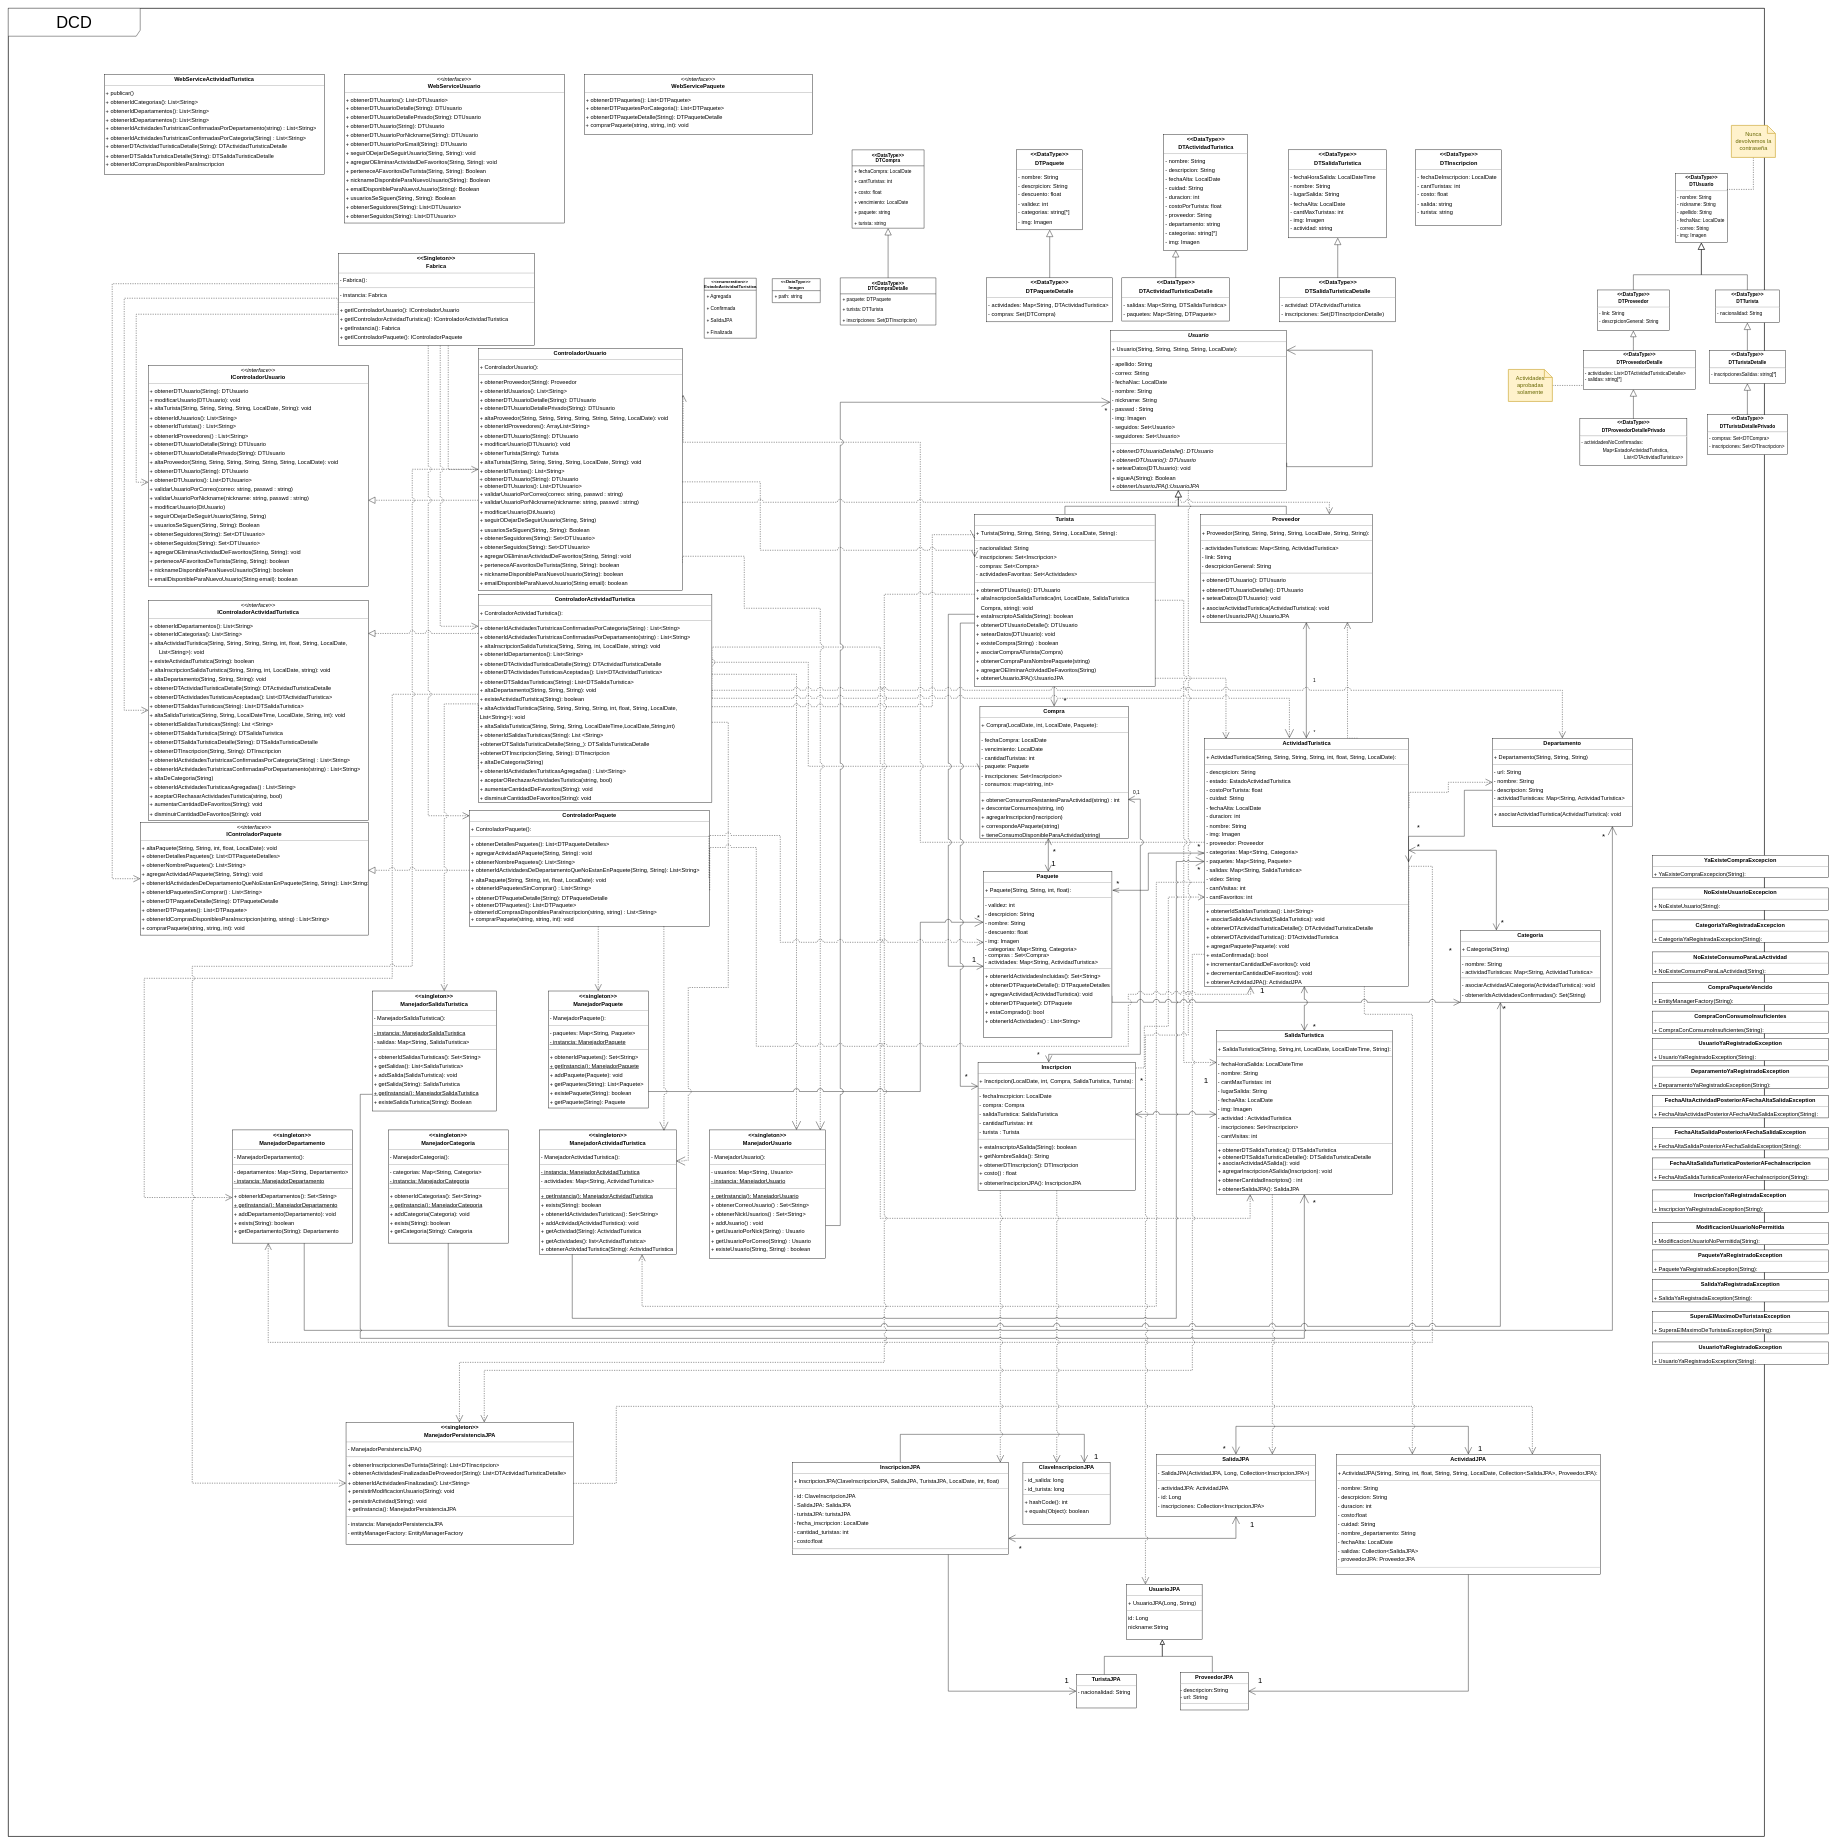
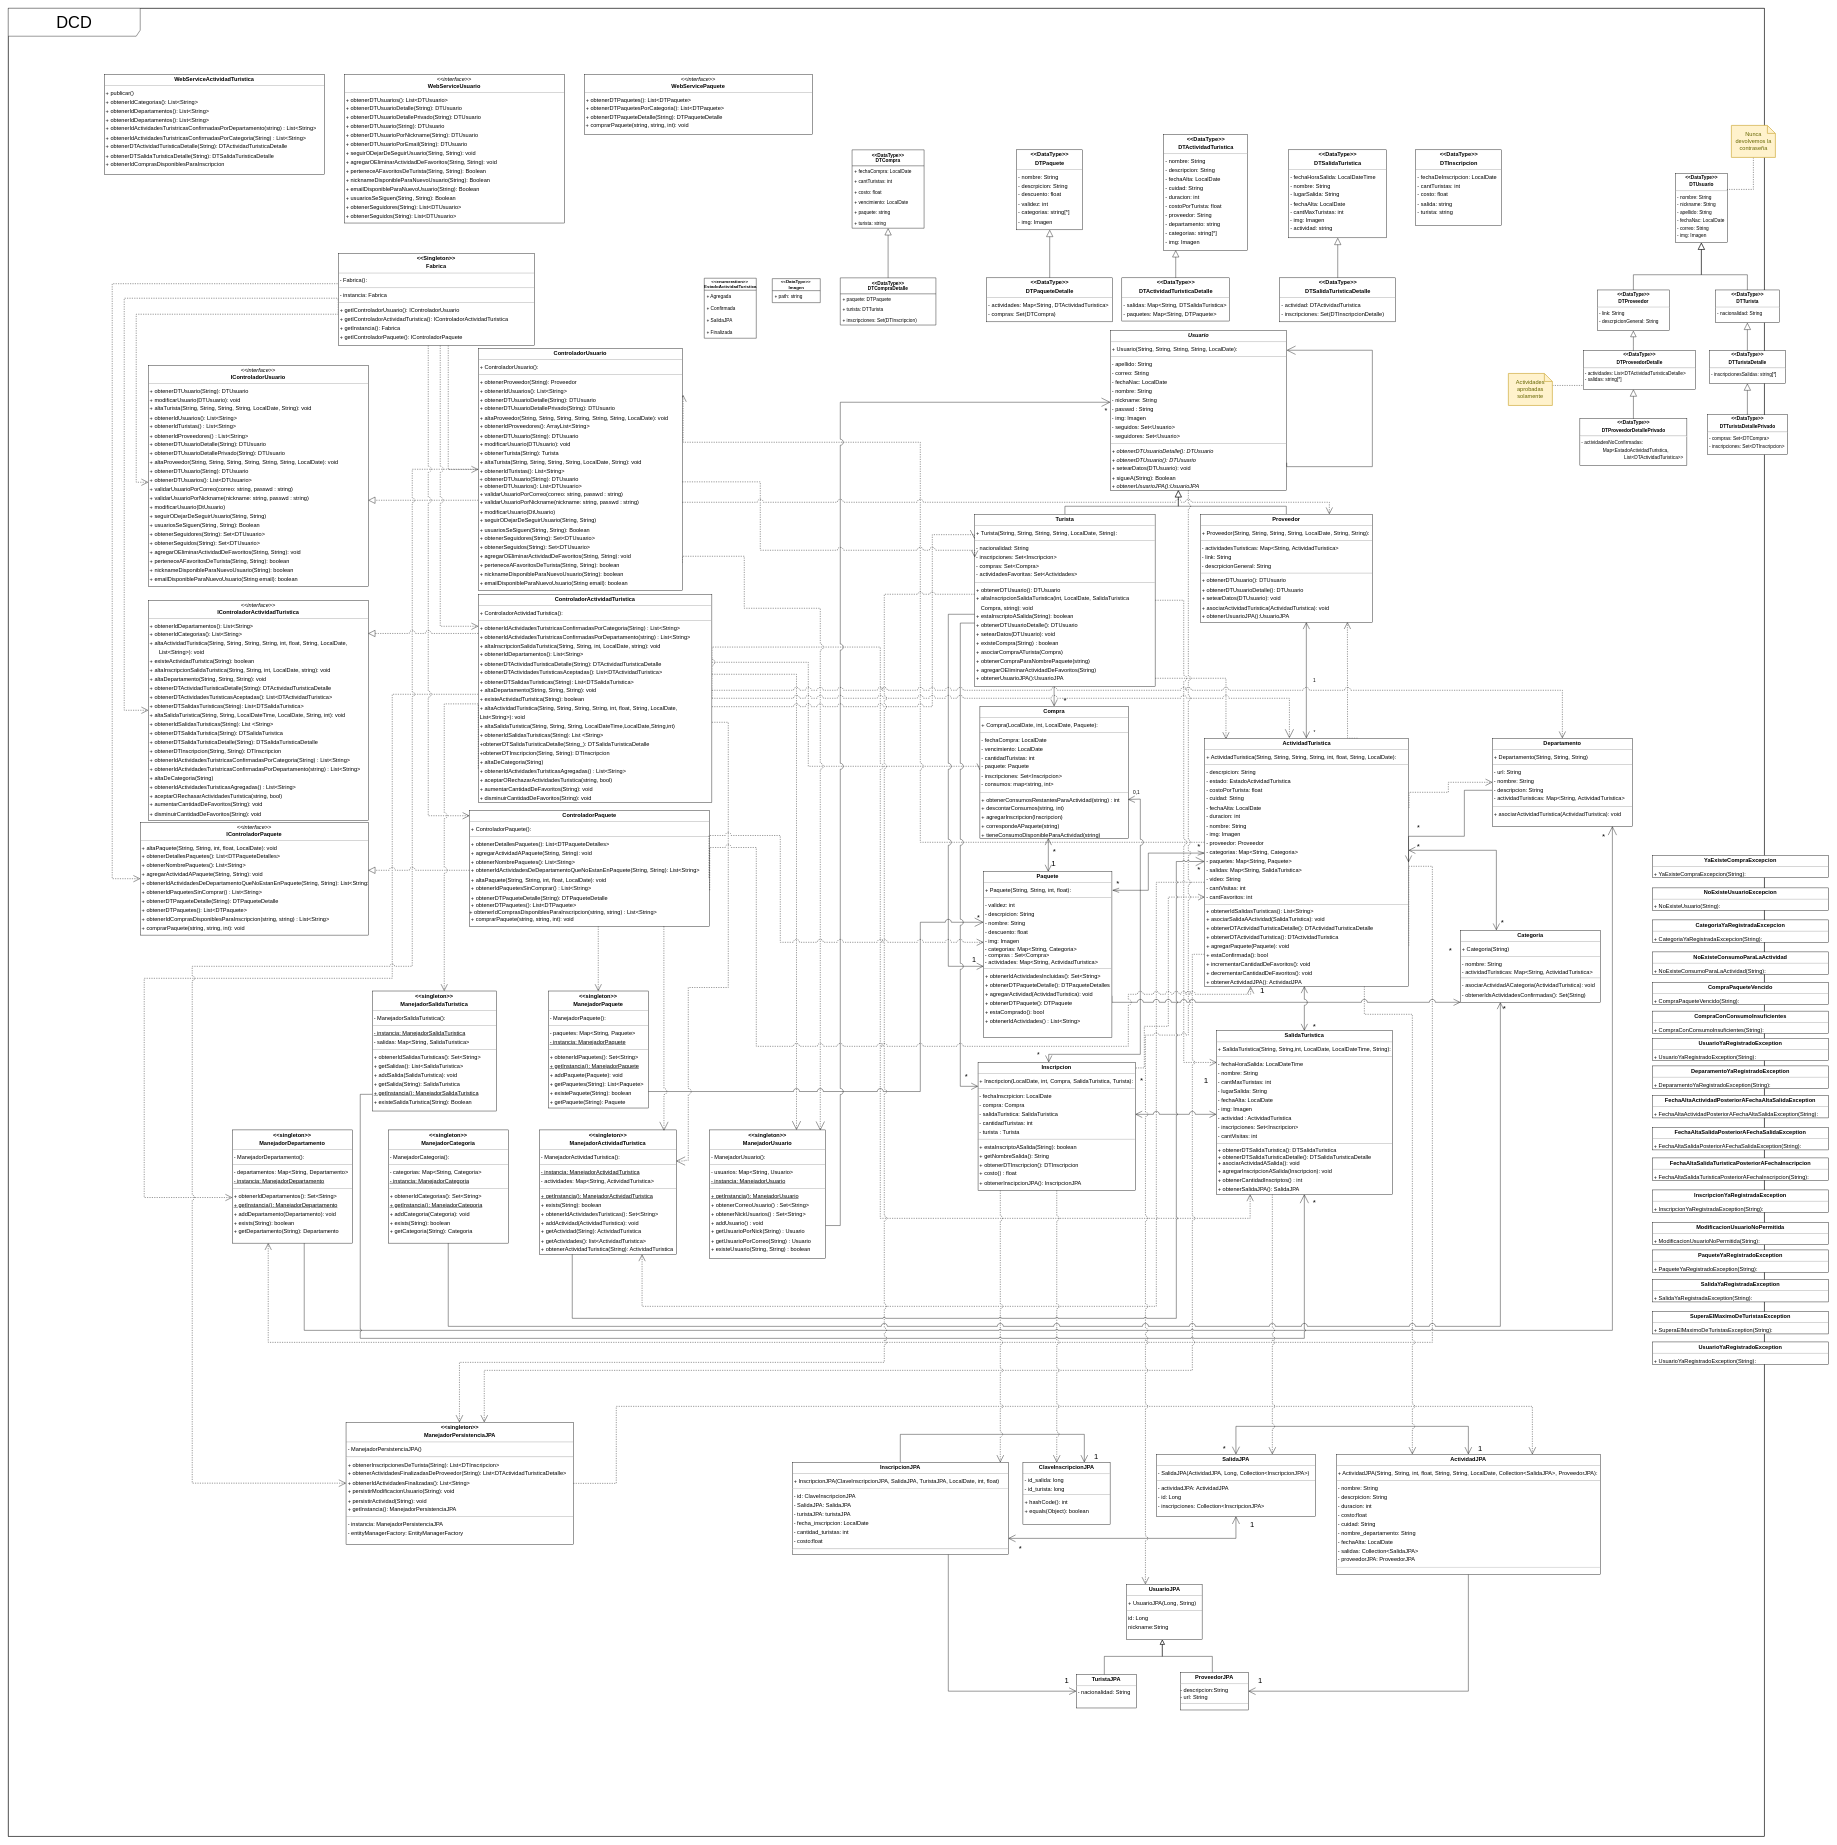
(1530, 385) -> (1530, 389)
(1699, 989) -> (1699, 989)
